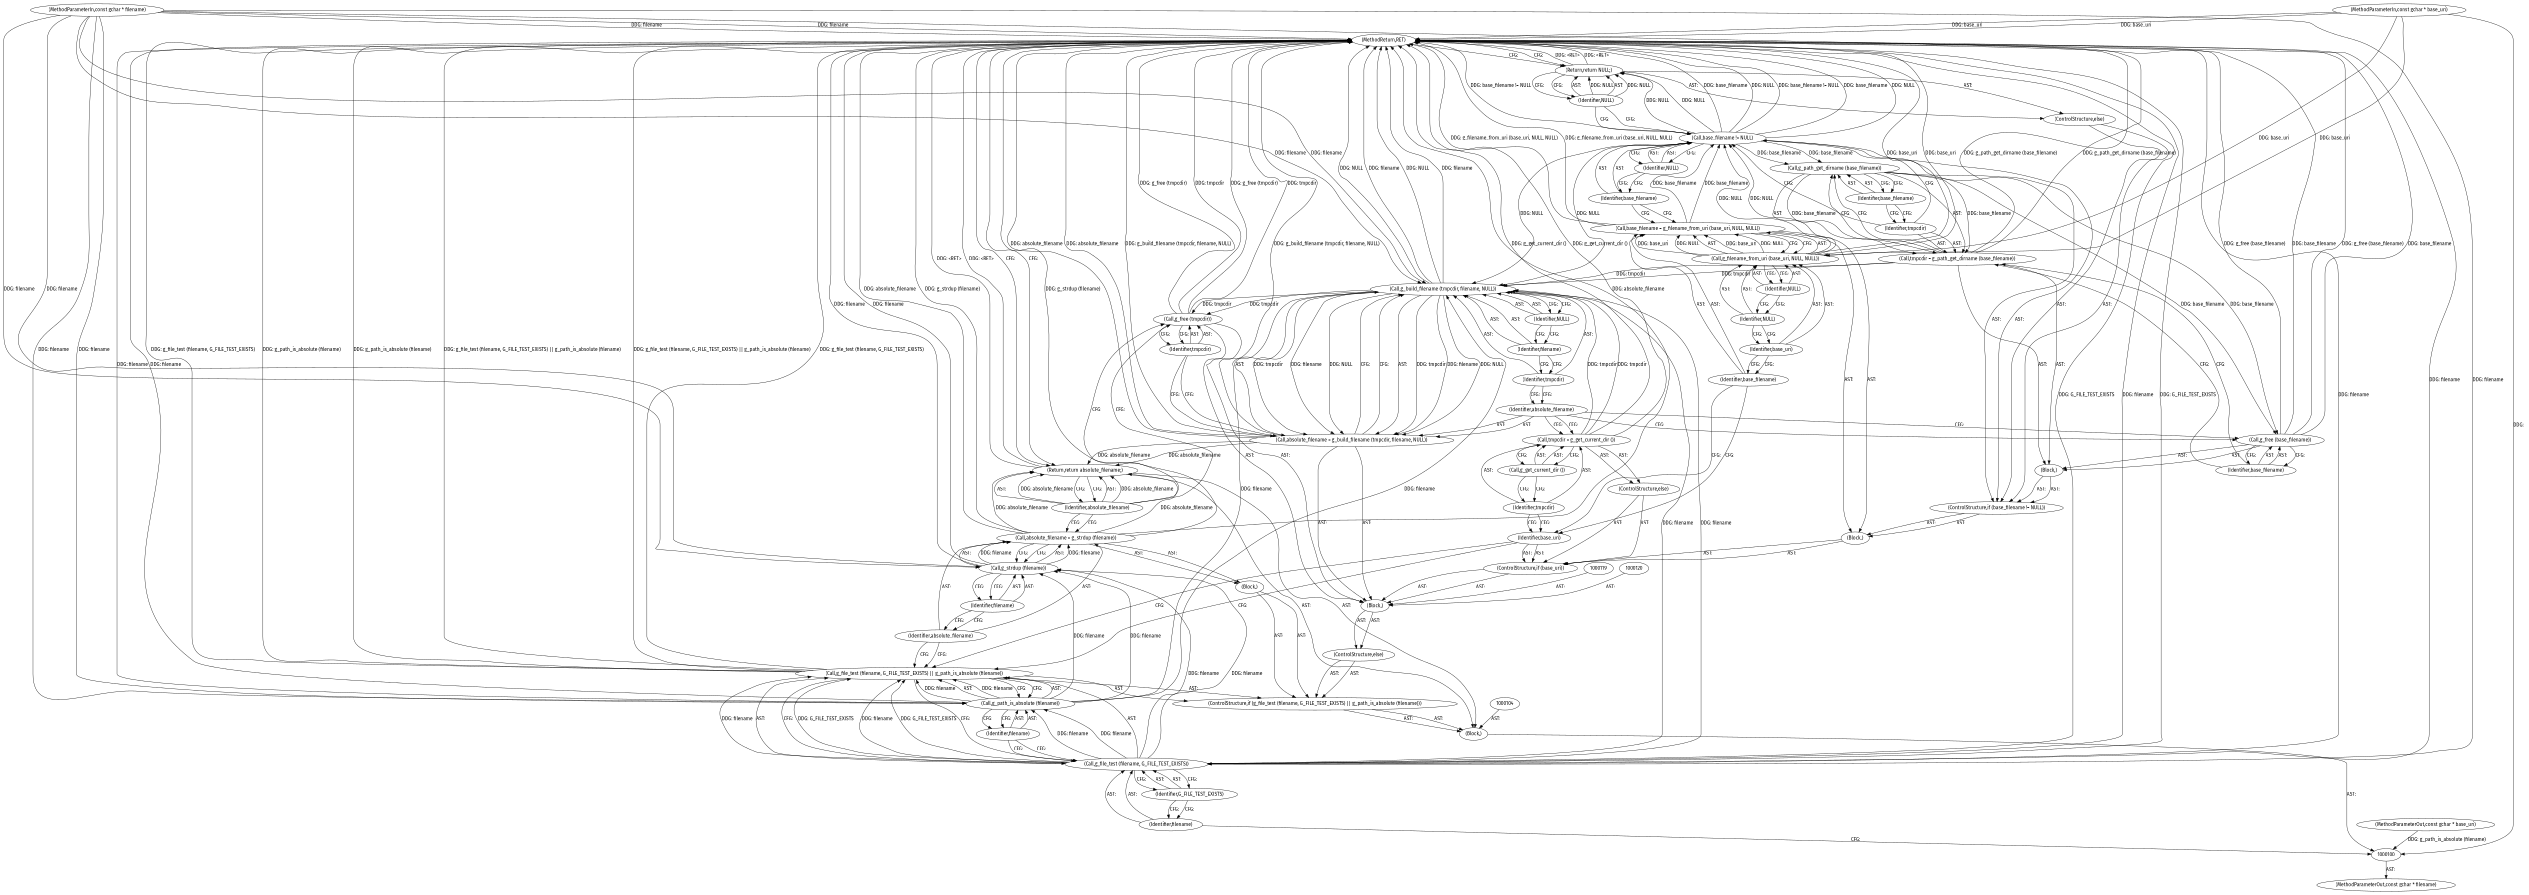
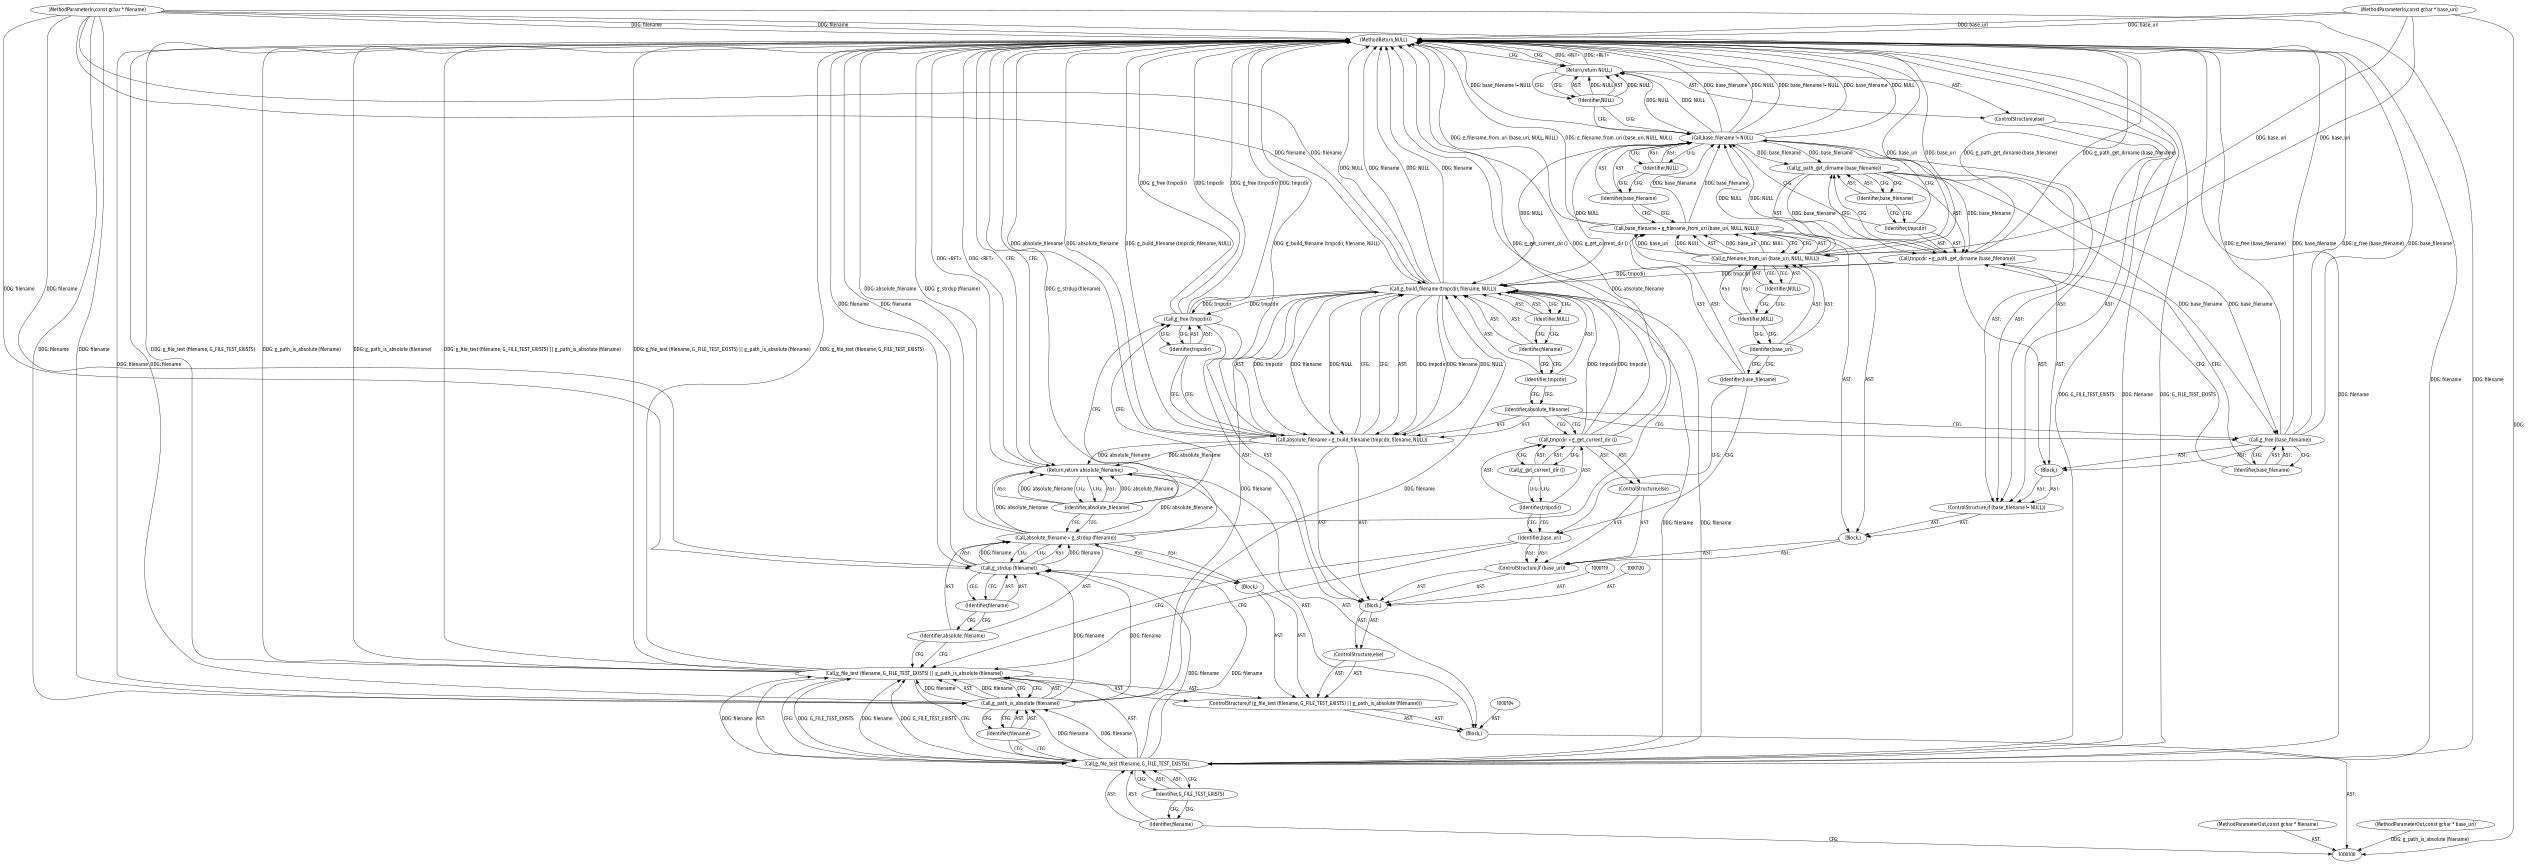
(1384, 40) -> (1384, 40)
(2386, 868) -> (2308, 840)
